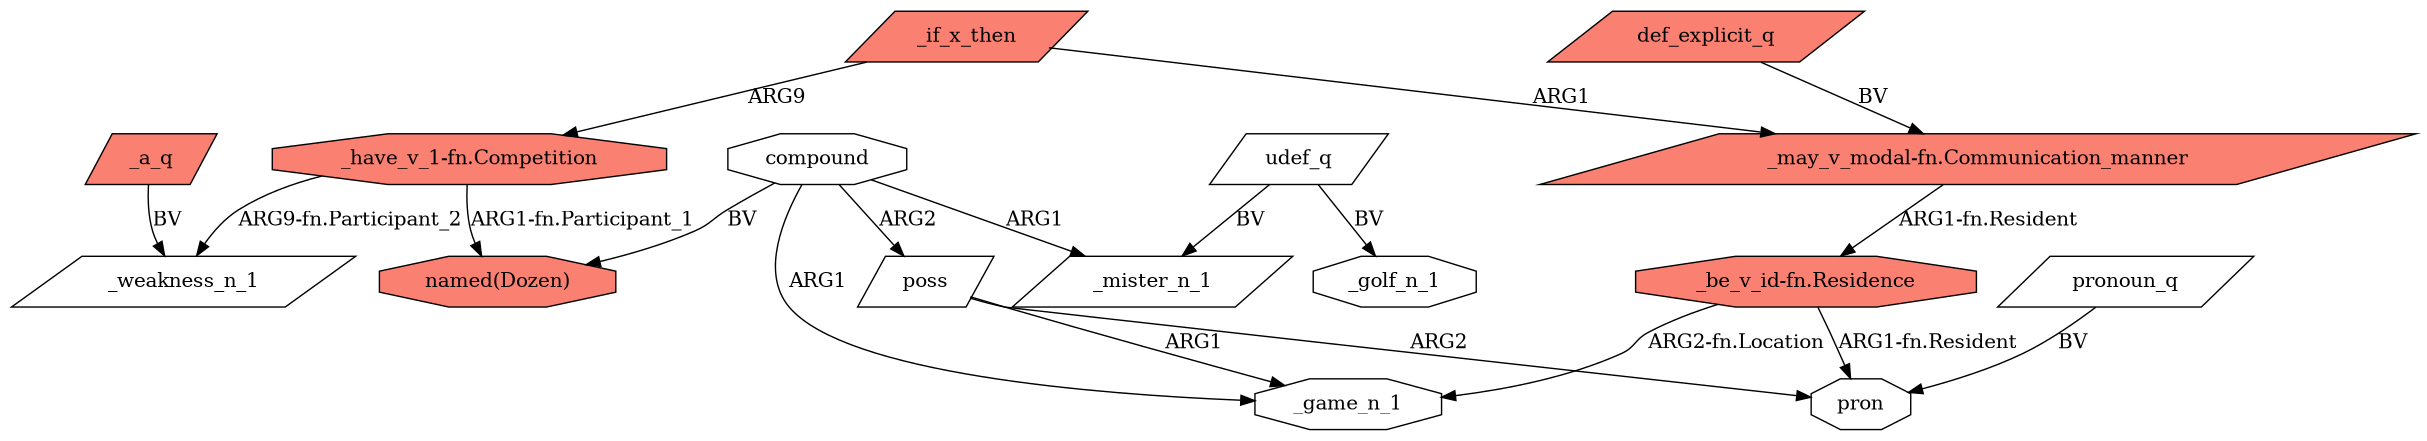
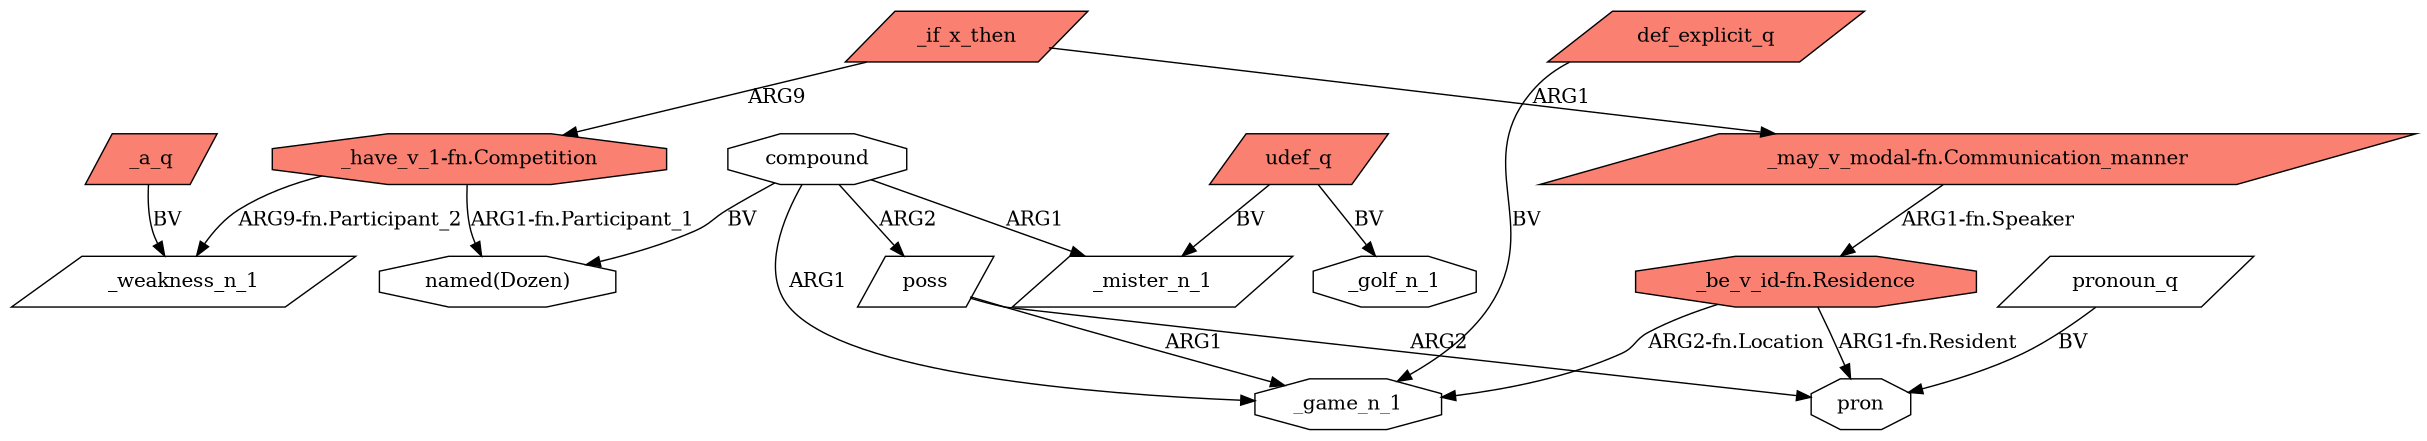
(1836, 95) -> (1510, 227)
(1299, 159) -> (1299, 159)
(1988, 220) -> (1988, 220)
(498, 282) -> (498, 282)
